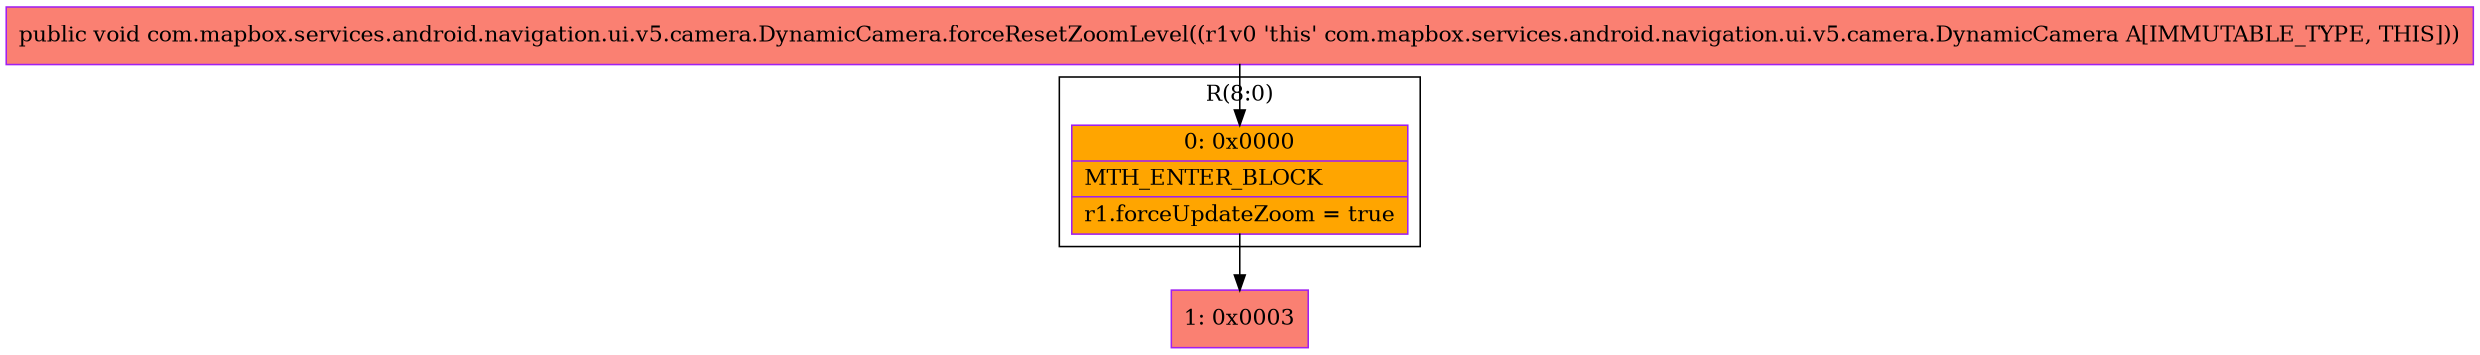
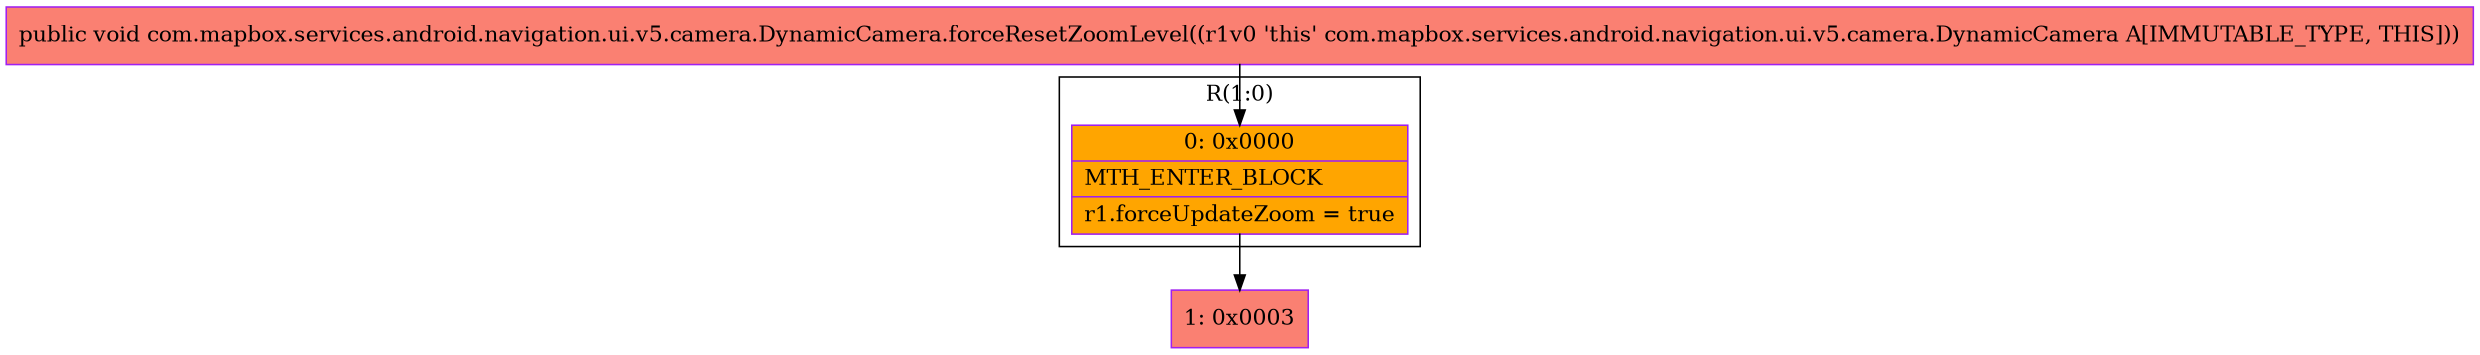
(1240, 95) -> (1240, 95)
